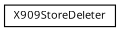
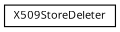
(60, 16) -> (60, 16)
